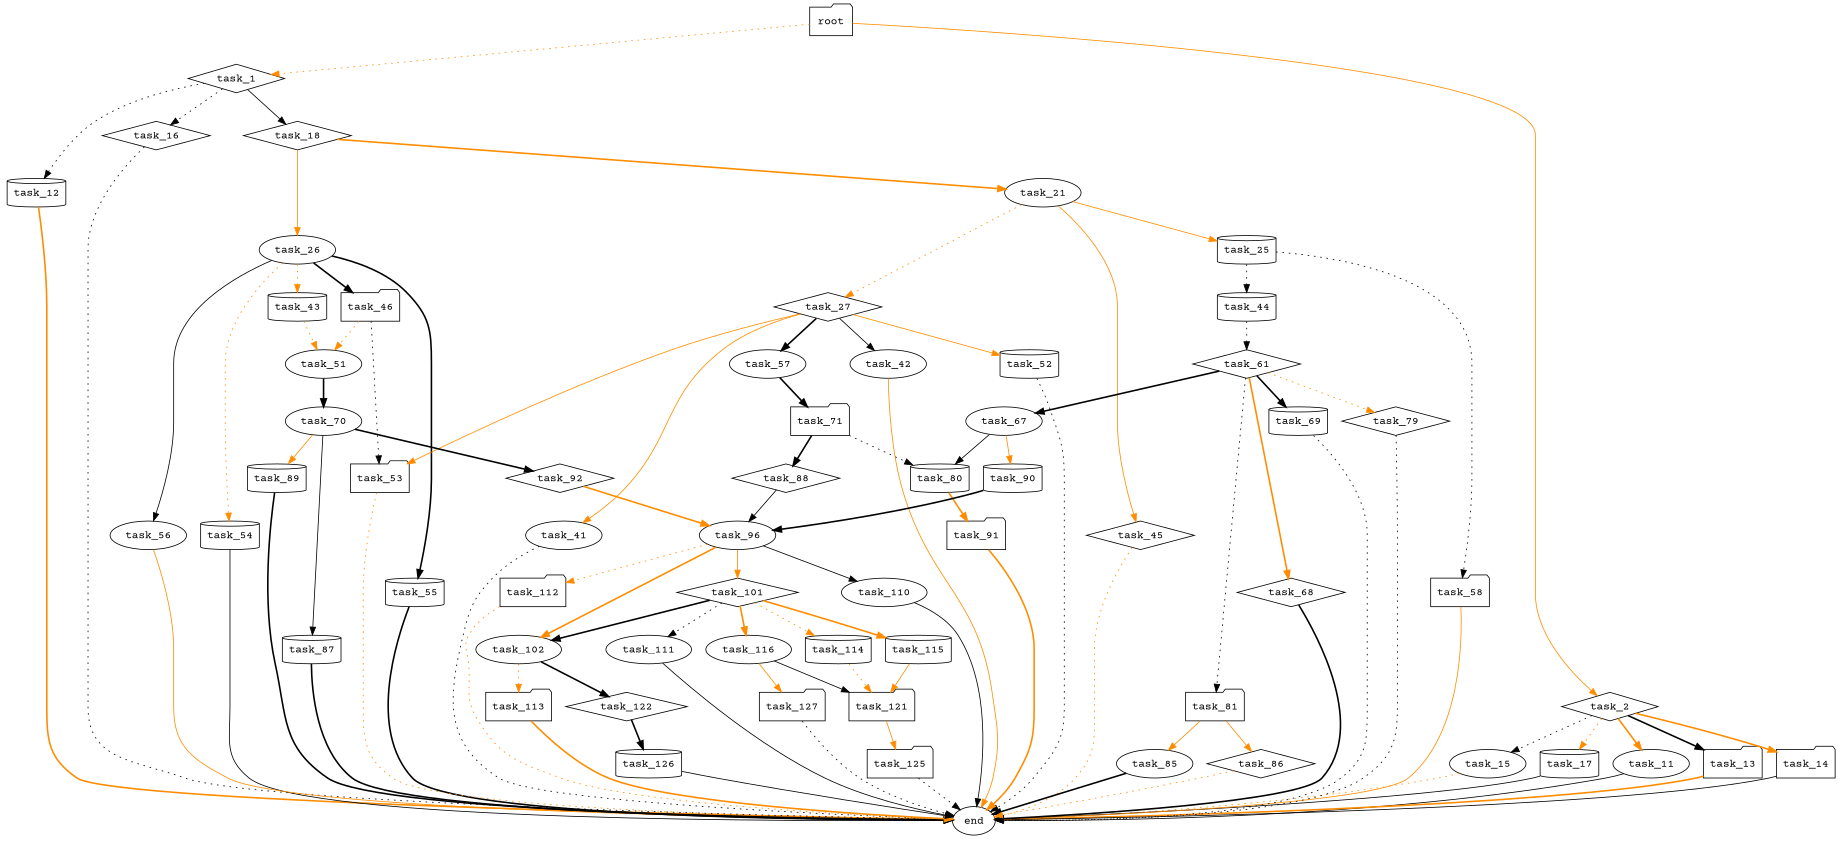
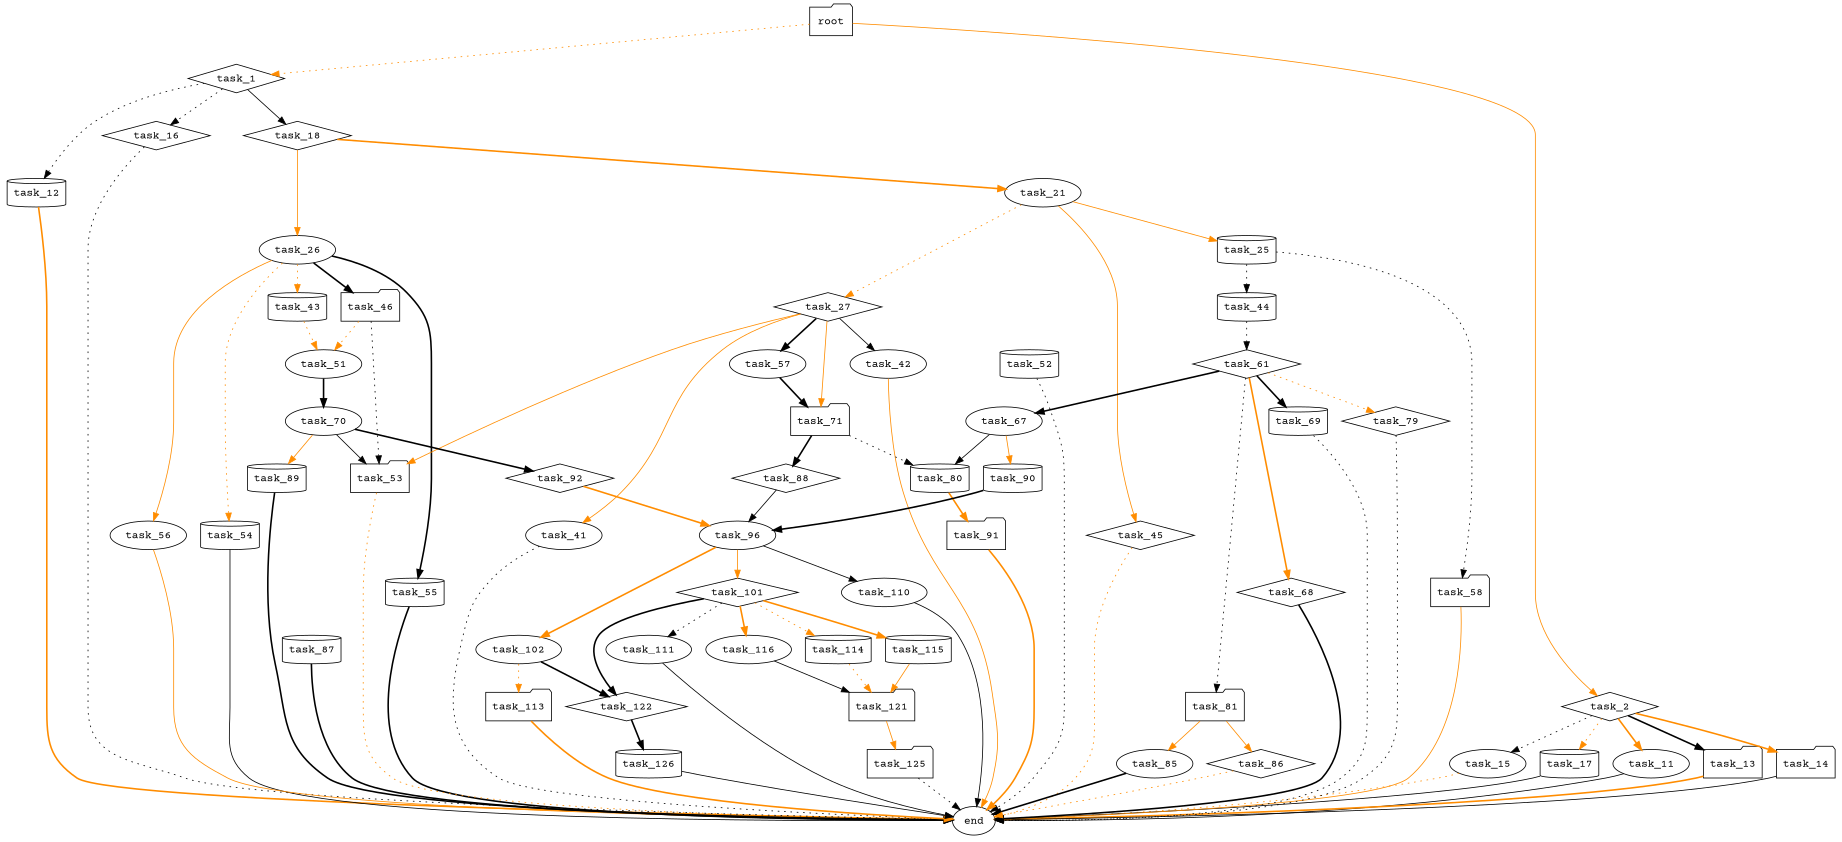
(923, 334) -> (824, 360)
(174, 364) -> (174, 364)
(318, 531) -> (348, 446)
(533, 592) -> none
(635, 619) -> (621, 621)
(792, 707) -> none
